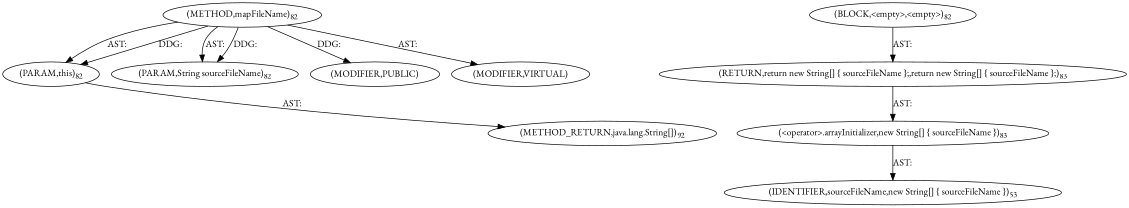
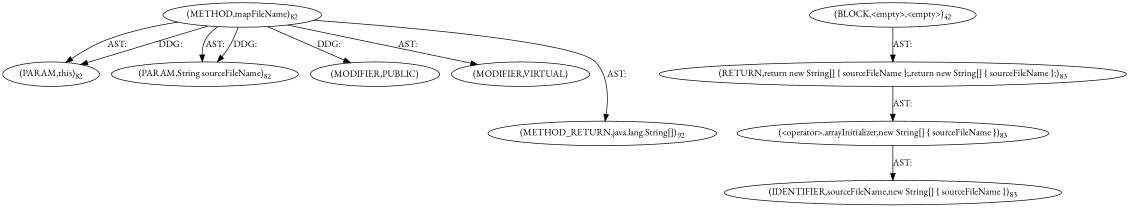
(948, 14) -> (948, 14)
(291, 109) -> (484, 36)
(1013, 192) -> (1013, 192)
